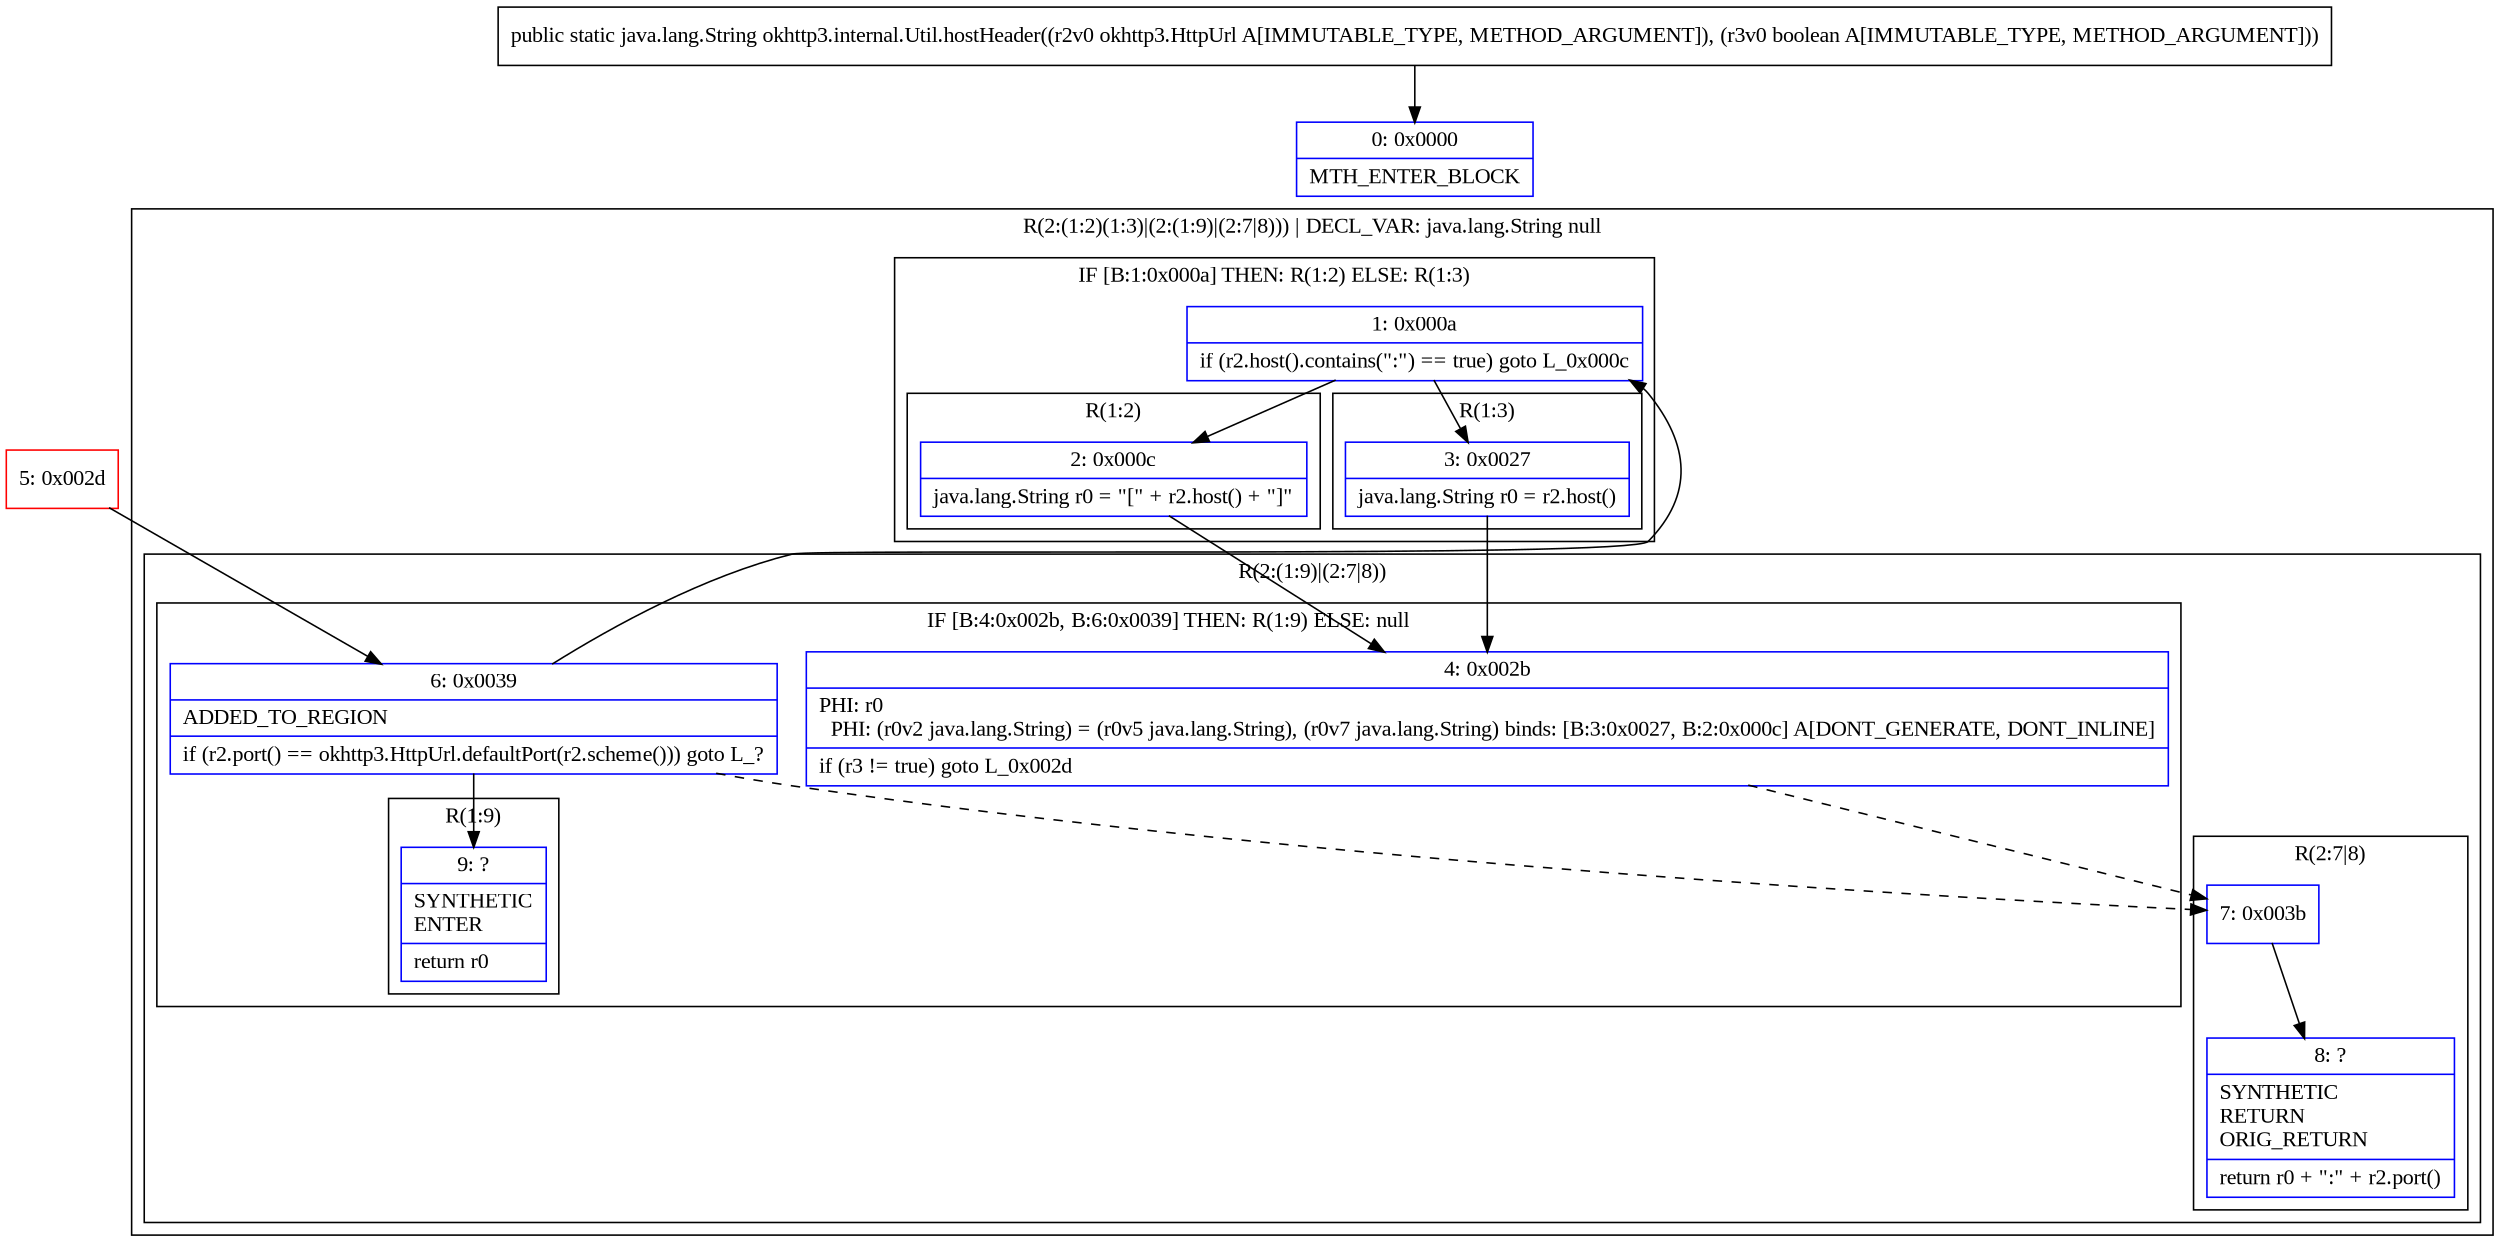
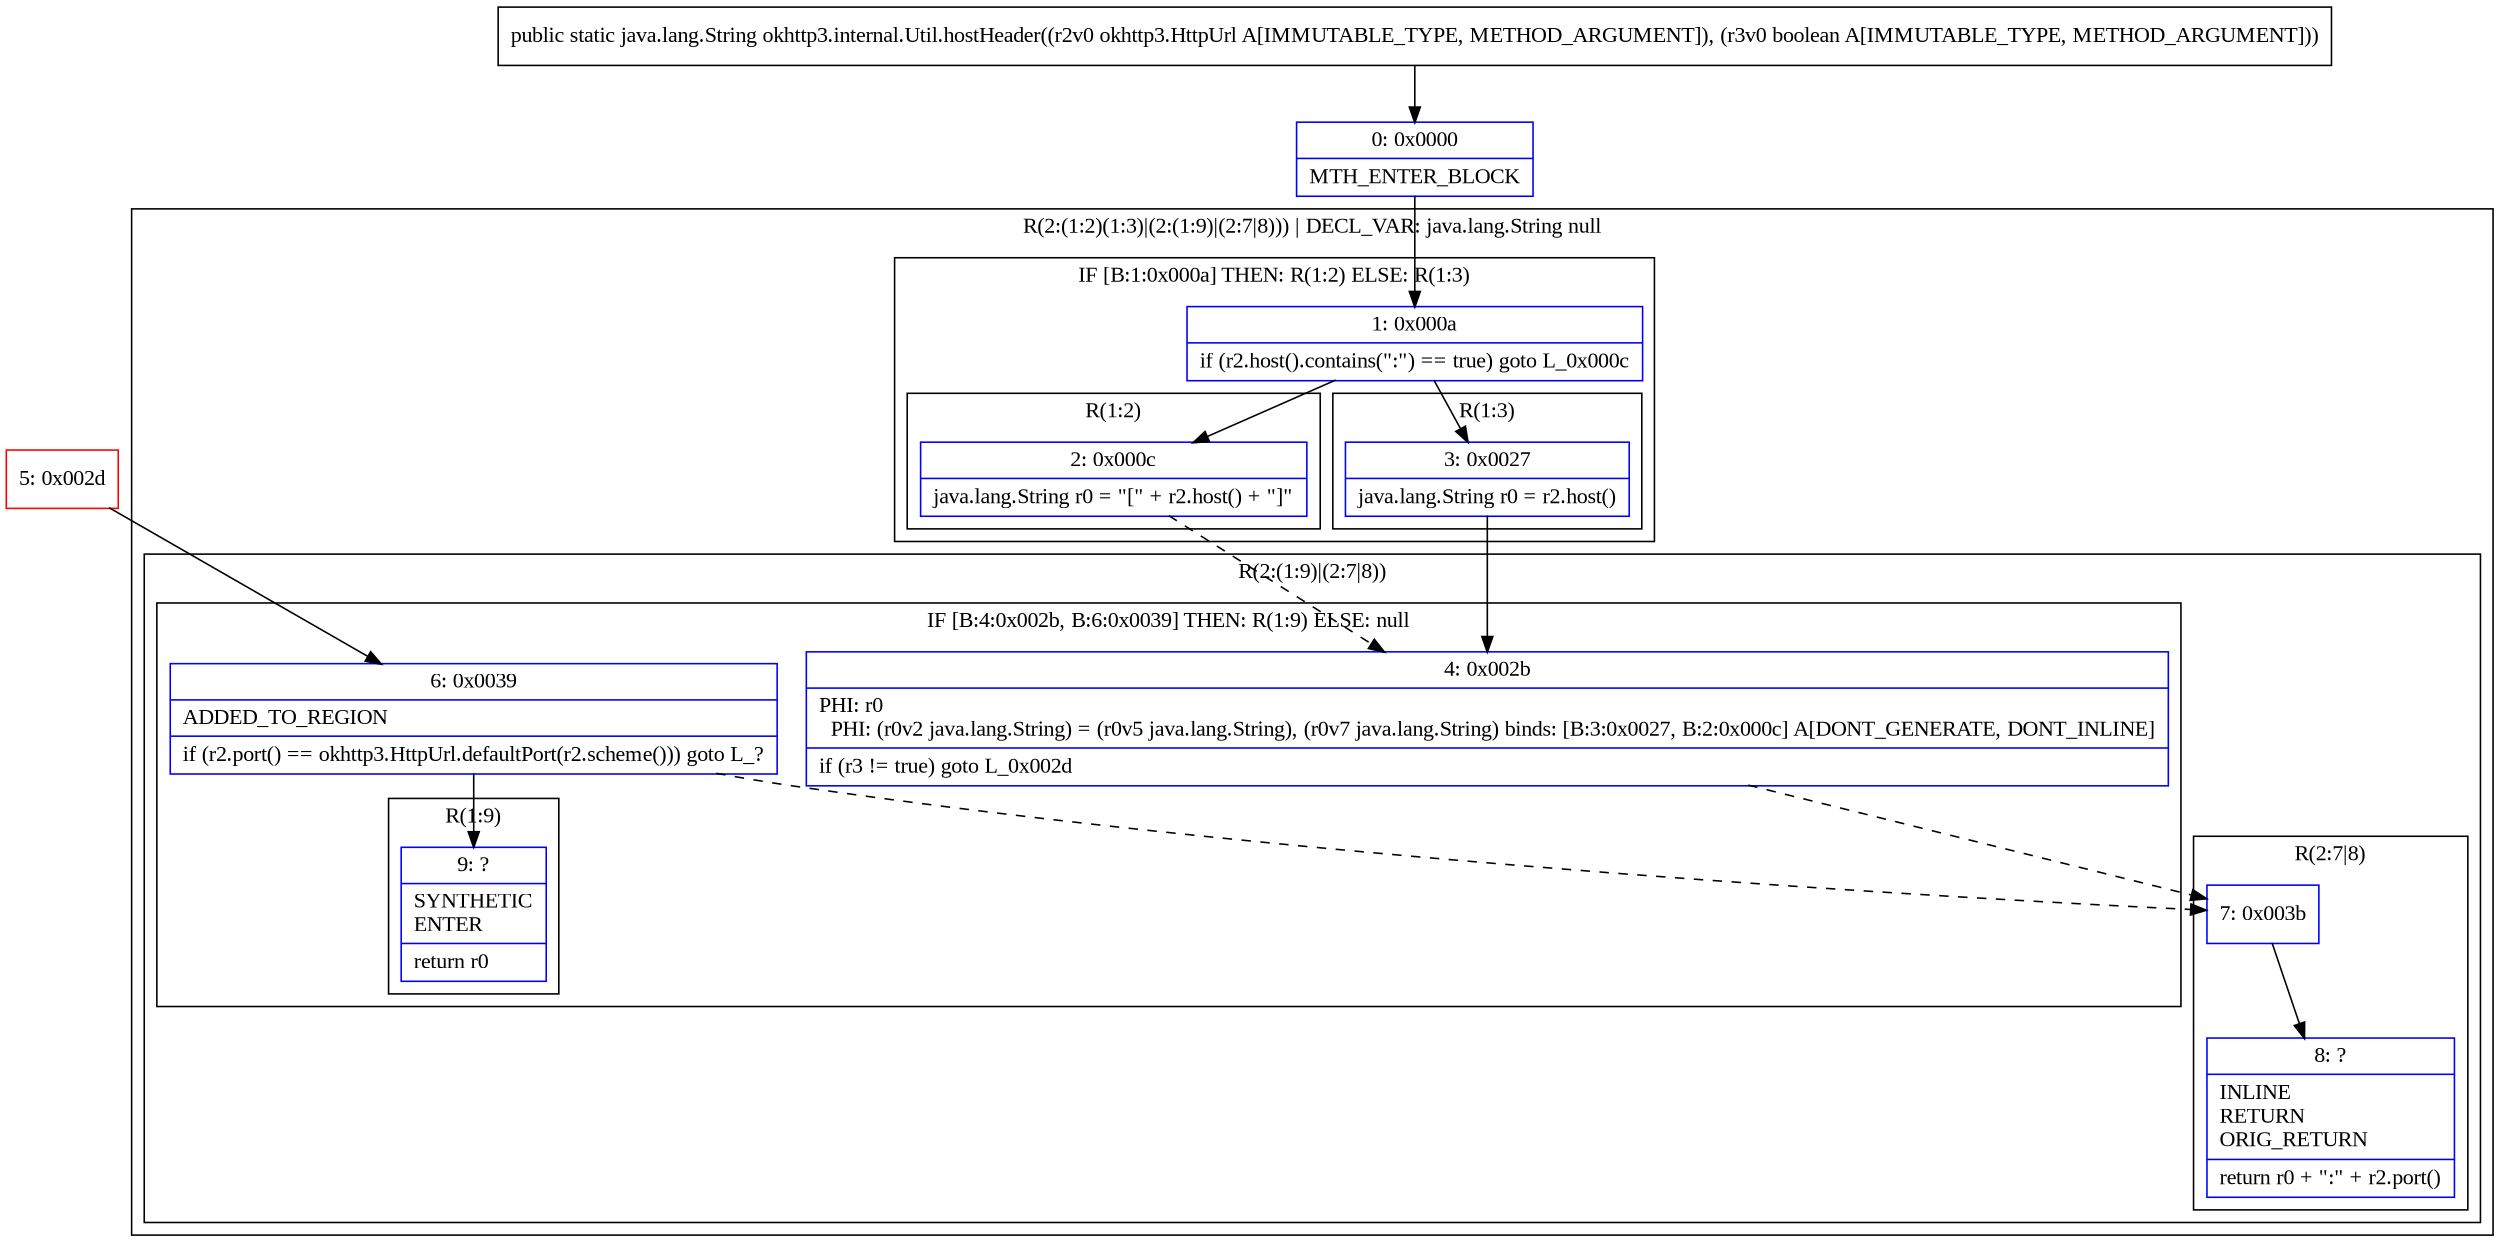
(1174, 552) -> (1415, 243)
(1270, 580) -> (1270, 580)
(2279, 1092) -> (2256, 1092)
